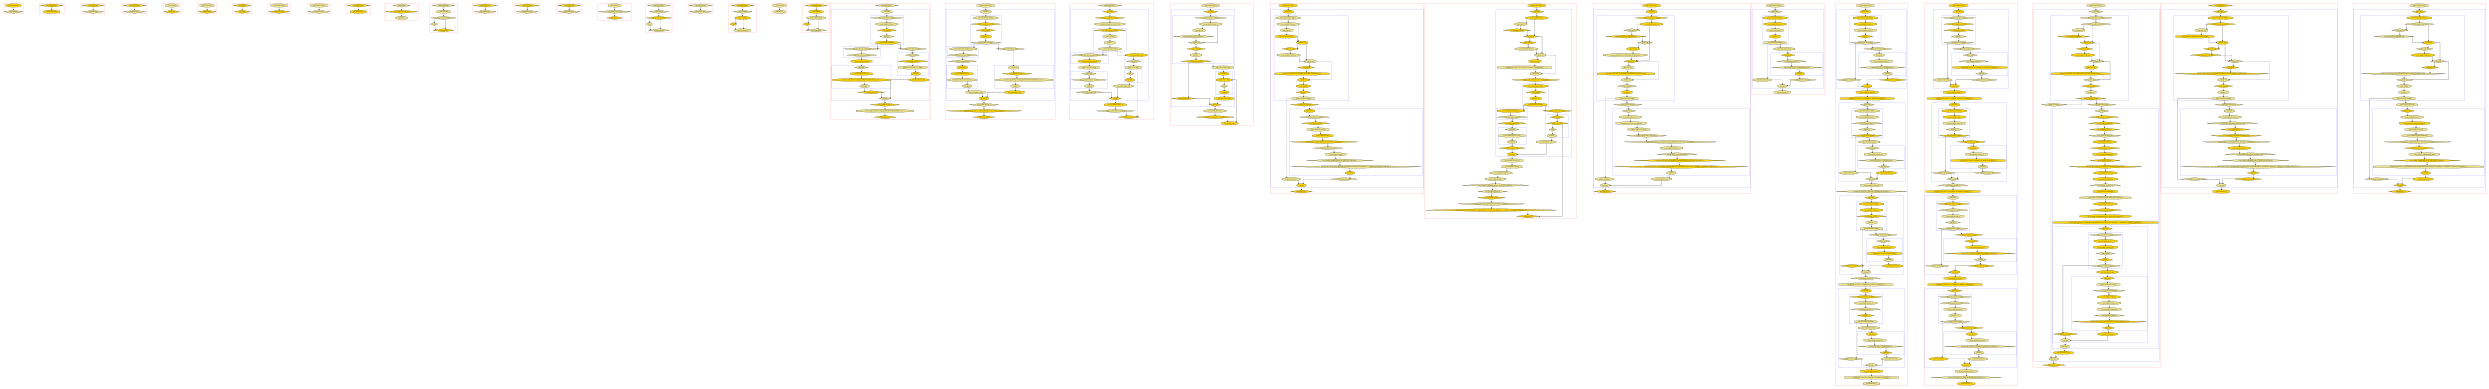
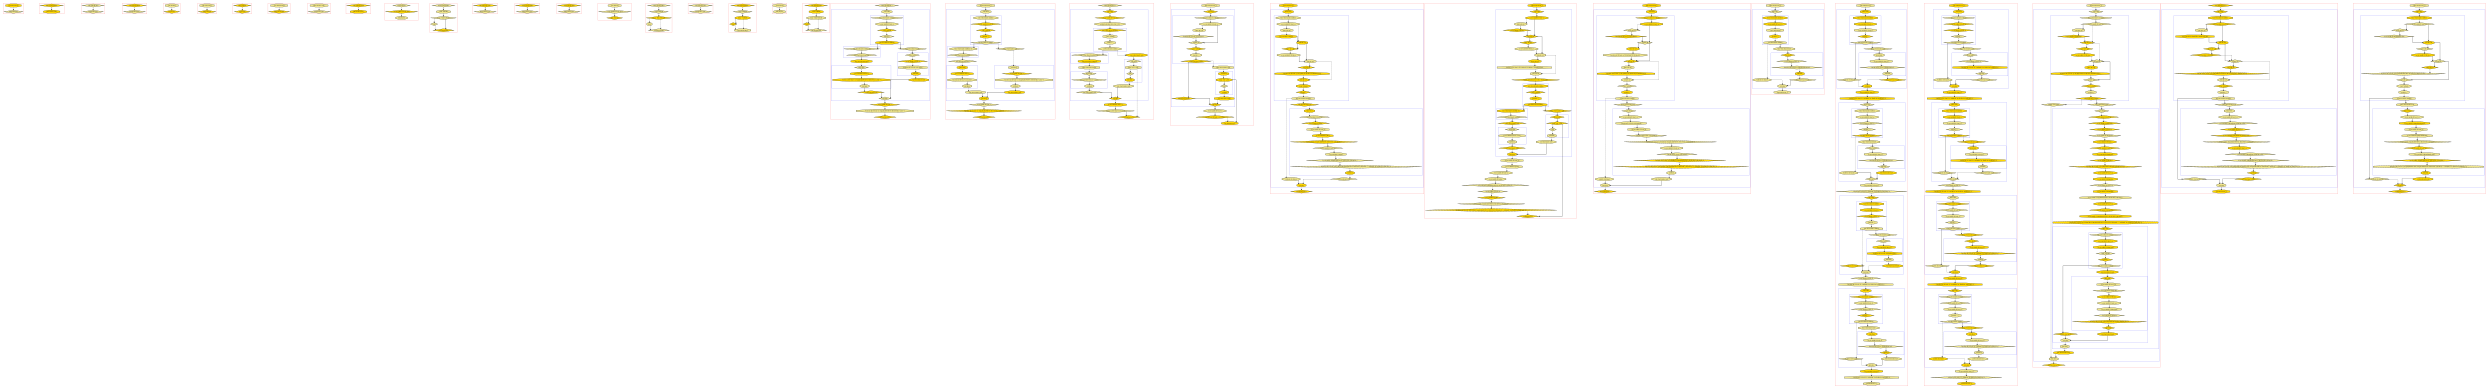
(93, 6) -> (93, 6)
